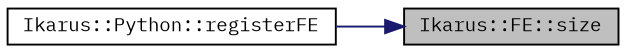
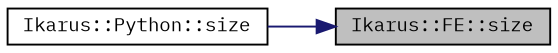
(172, 27) -> (138, 27)
